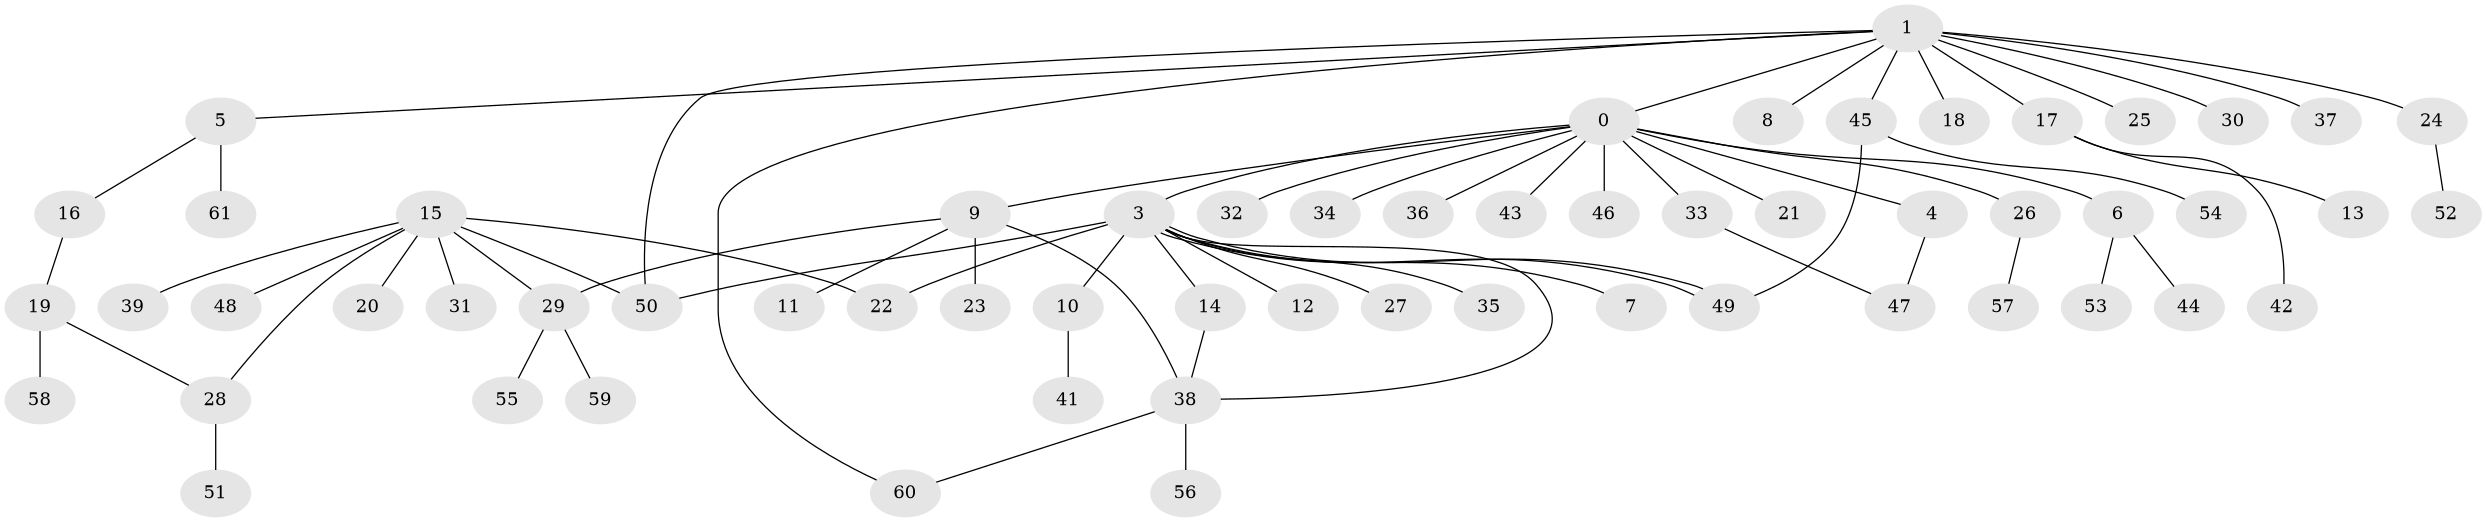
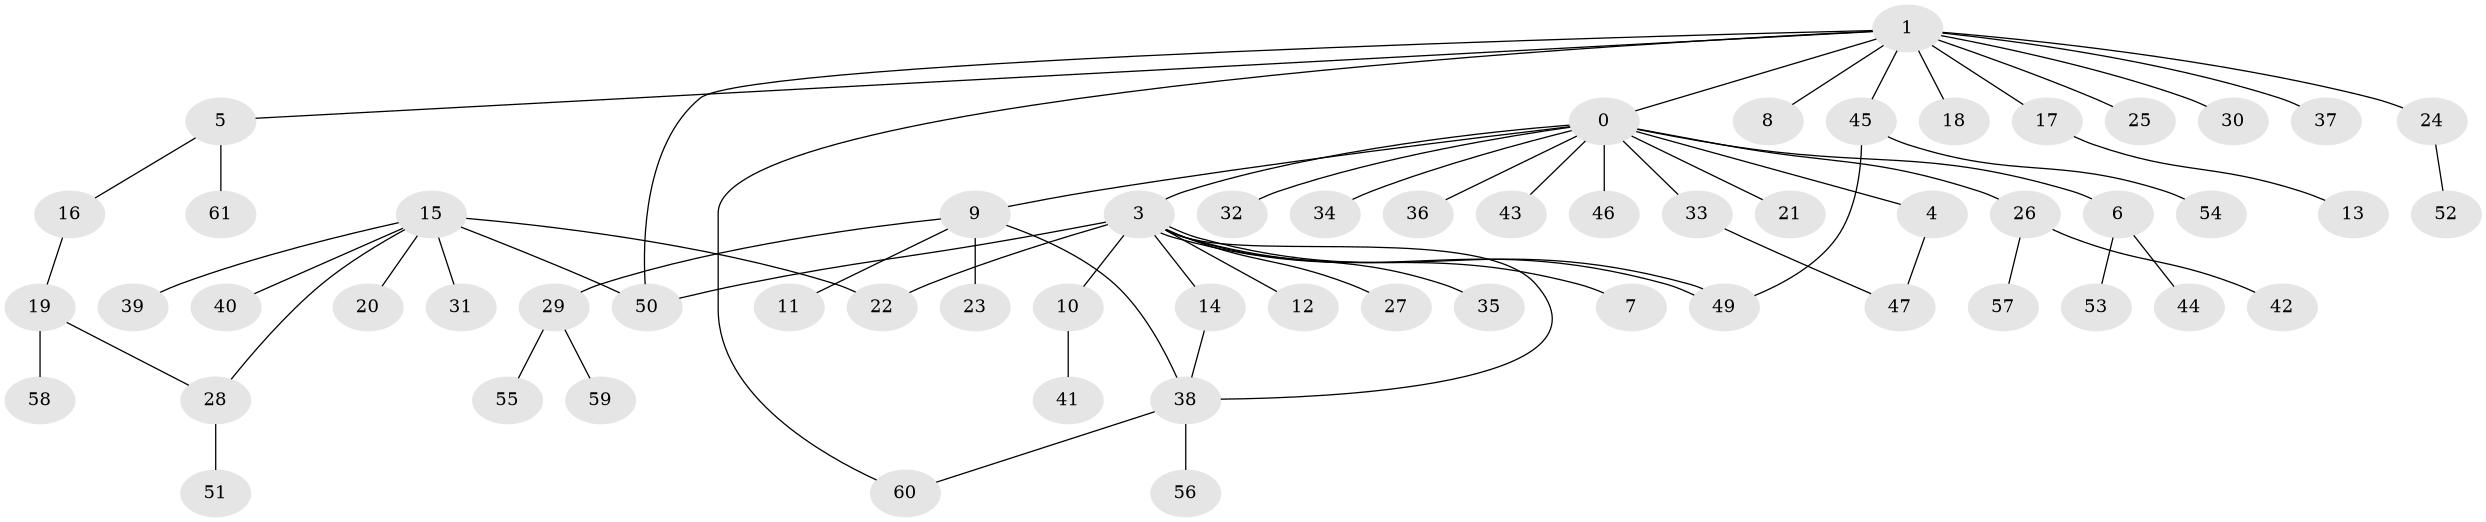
(2218, 164) -> (2138, 258)
(493, 261) -> none
(226, 307) -> (226, 307)
